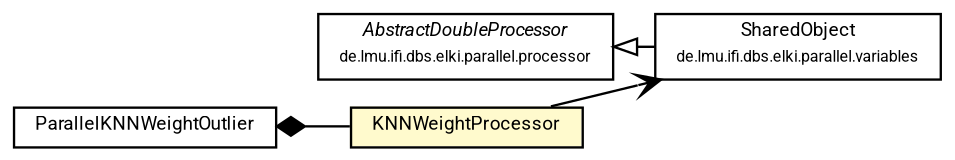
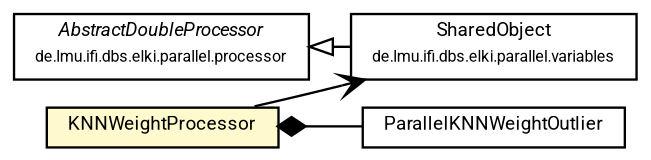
(328, 126) -> (334, 126)
